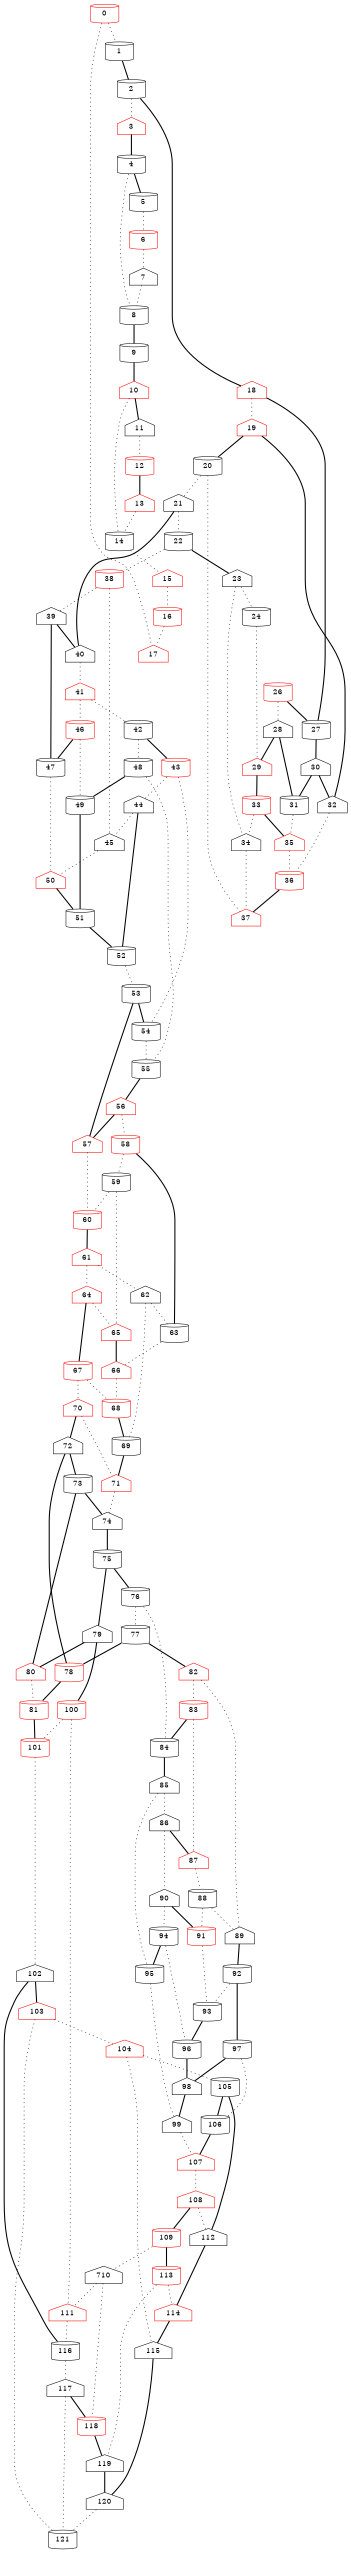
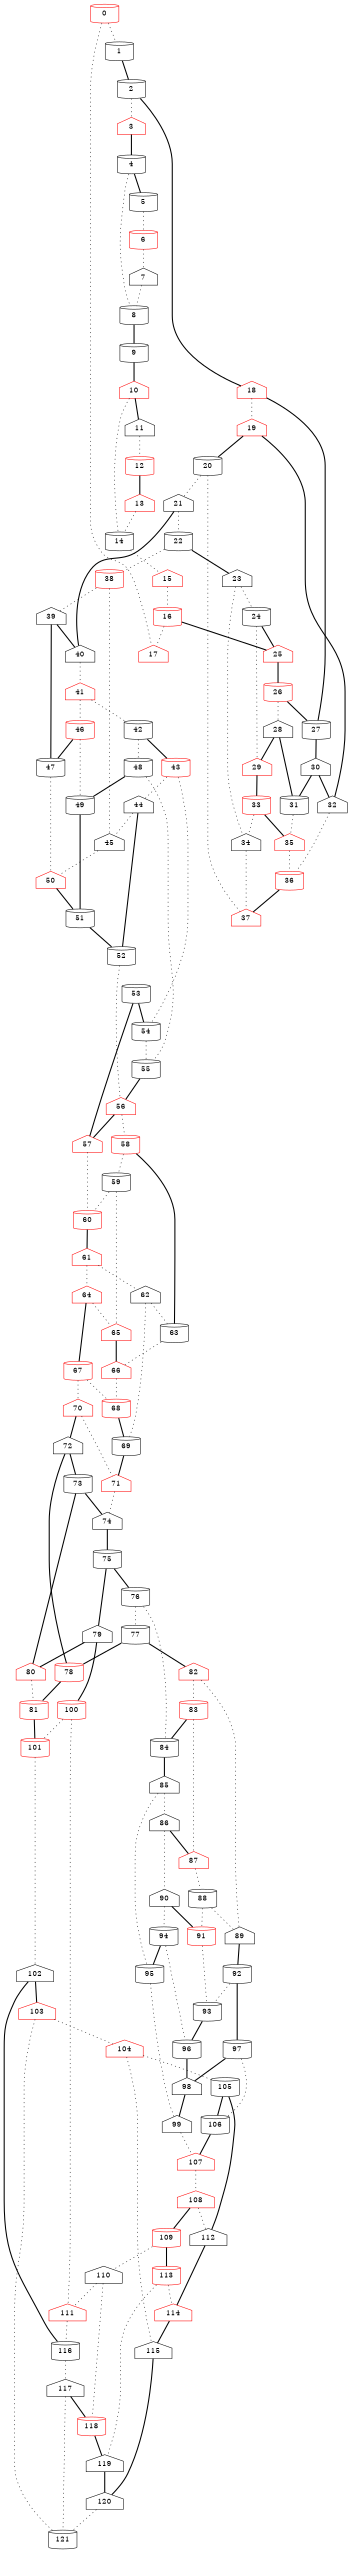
none -> (278, 655)
(129, 975) -> (116, 1032)
(104, 2276) -> (104, 2276)
